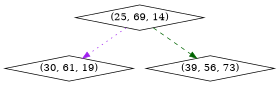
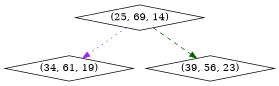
(69, 68) -> (69, 68)
(210, 68) -> (210, 68)
